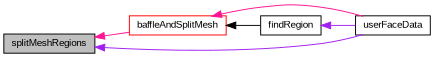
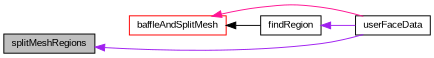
(117, 34) -> none
